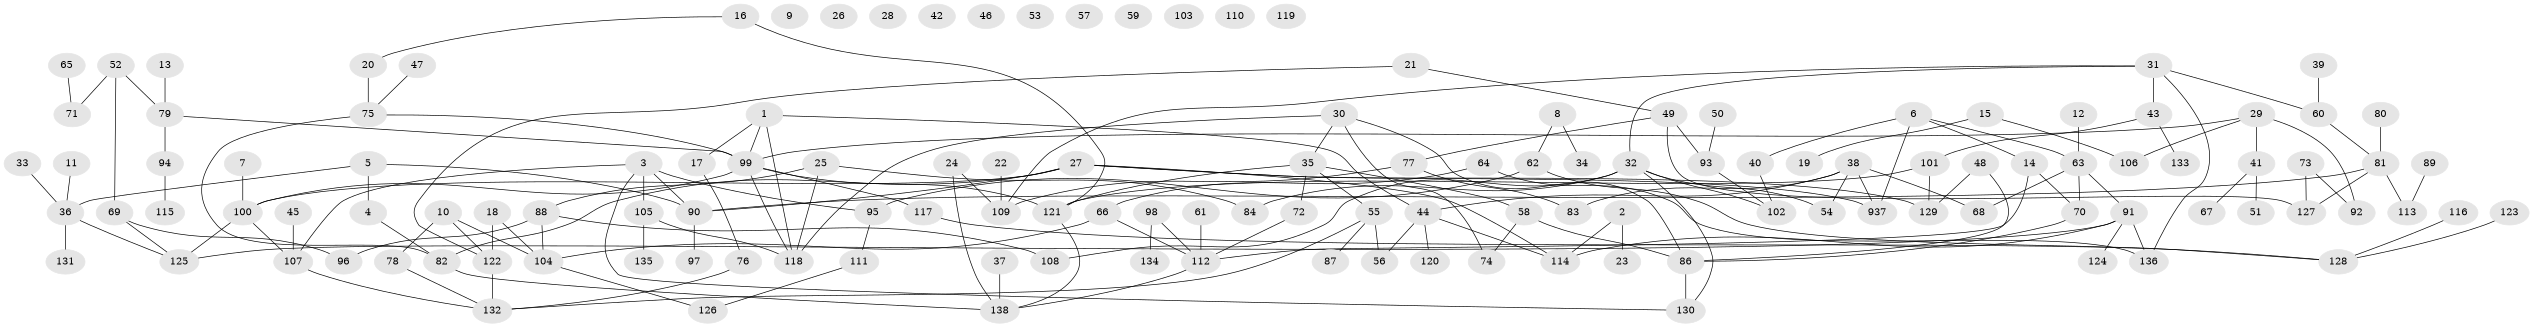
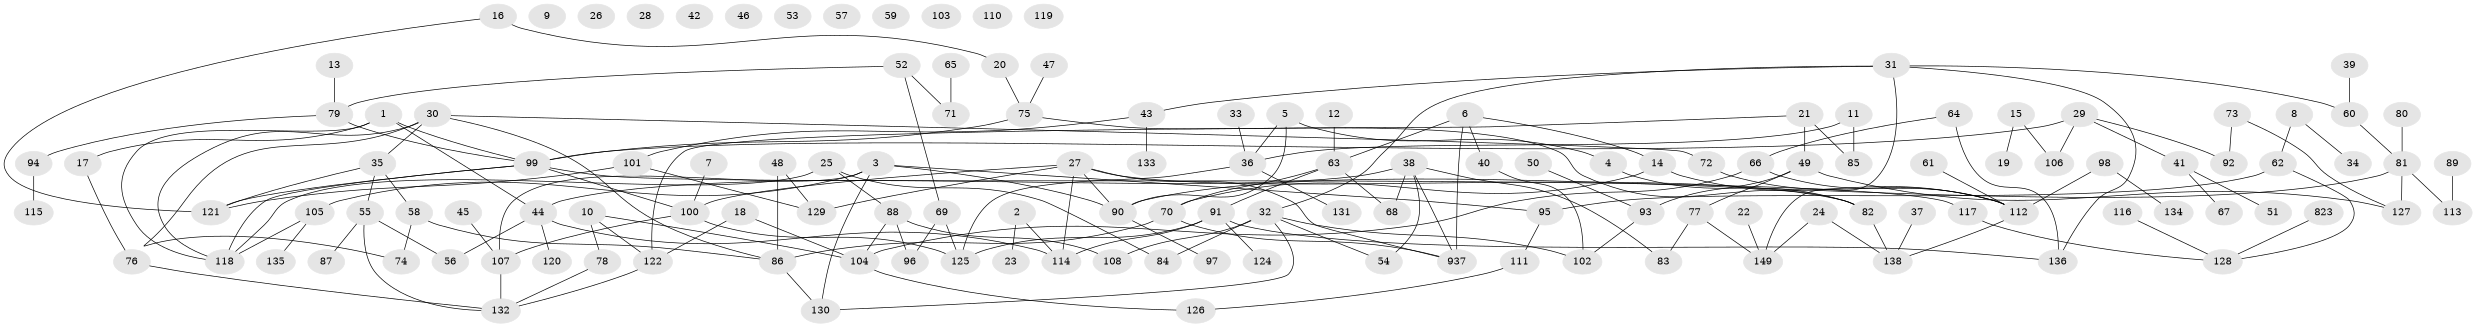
none -> (1854, 164)
(1304, 188) -> (1166, 134)
(1001, 213) -> (1763, 262)
(2510, 213) -> (2324, 213)
none -> (1310, 241)
(1072, 279) -> none
